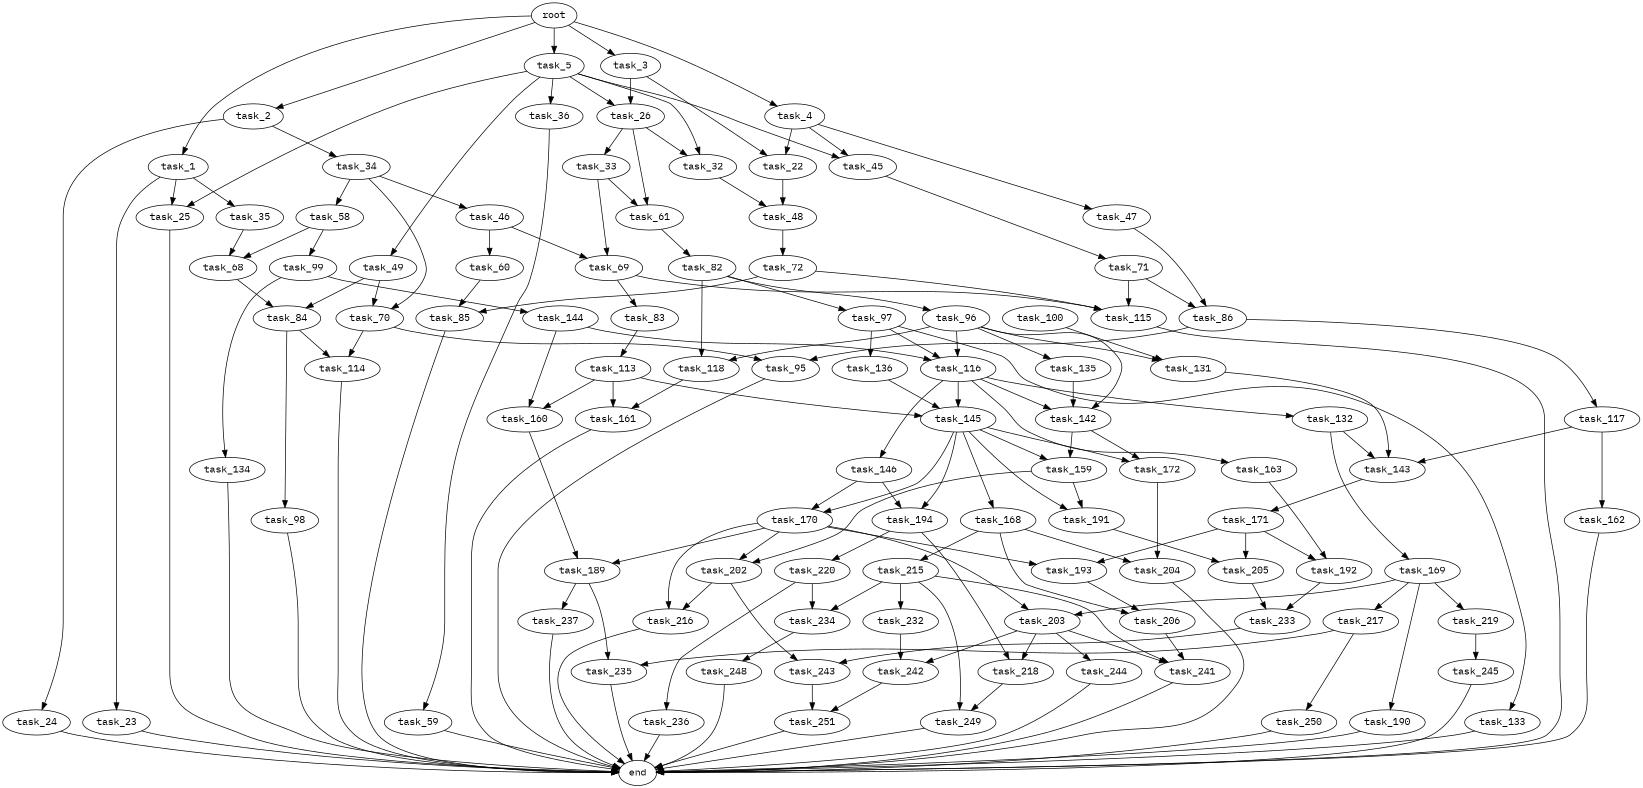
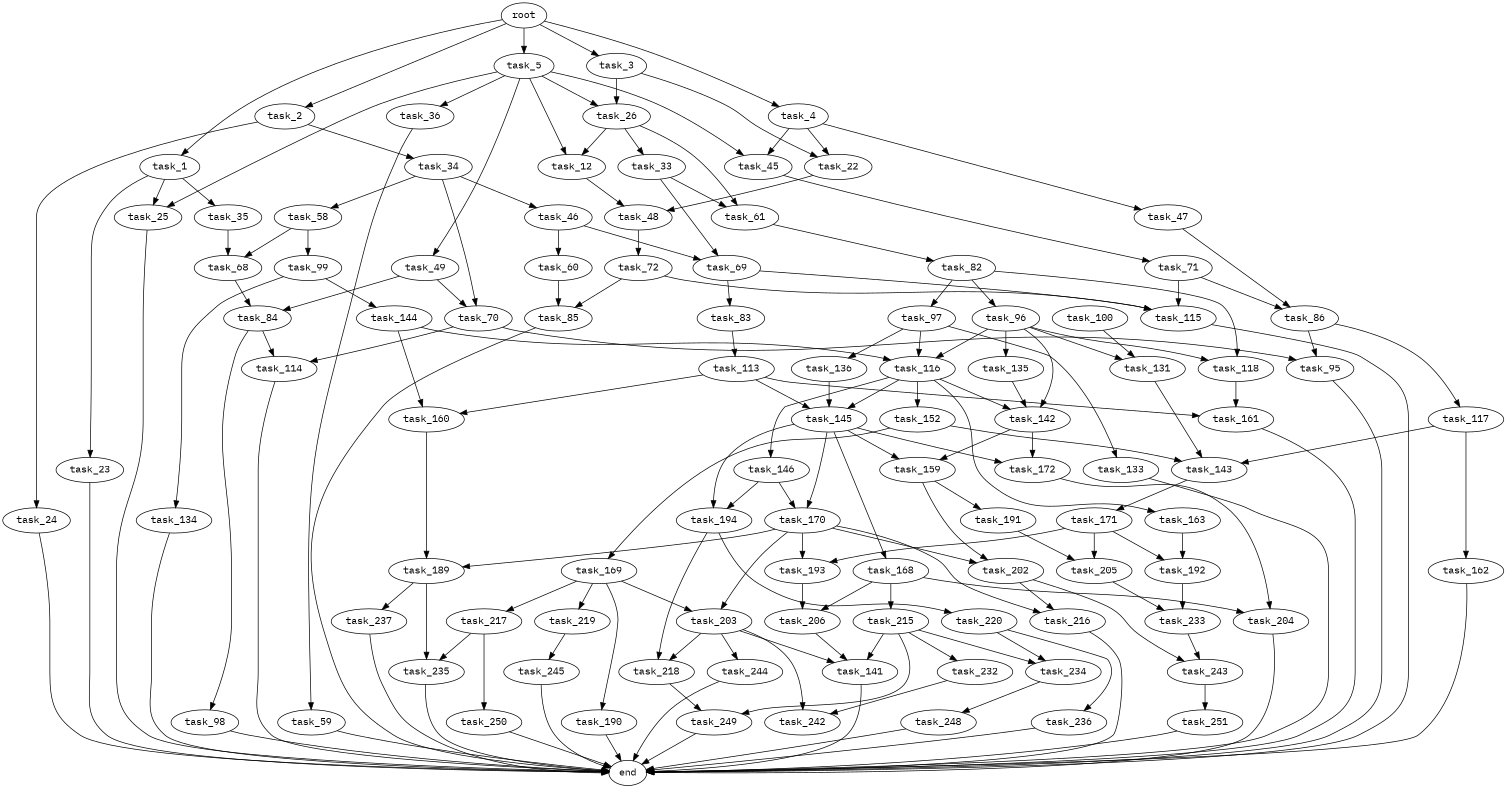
(703, 167) -> (572, 167)
(1330, 419) -> (917, 419)
(1005, 467) -> none
(1192, 672) -> (860, 672)
(860, 695) -> none
